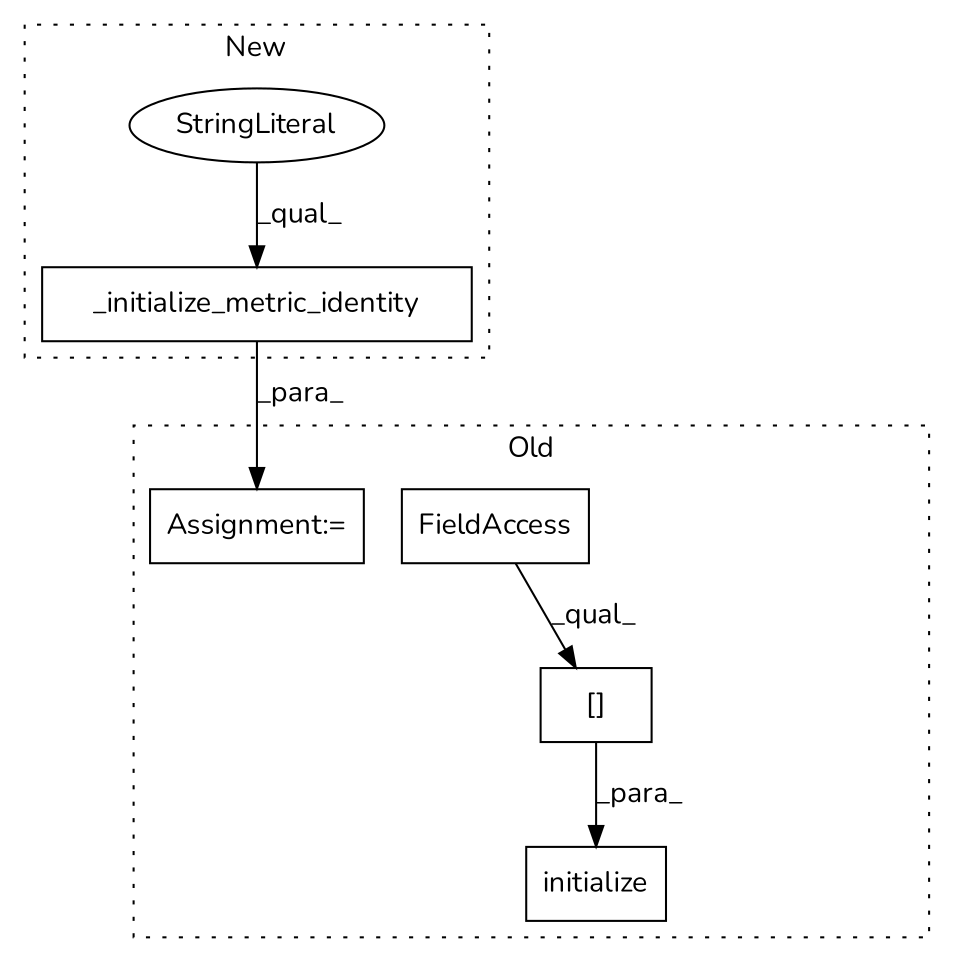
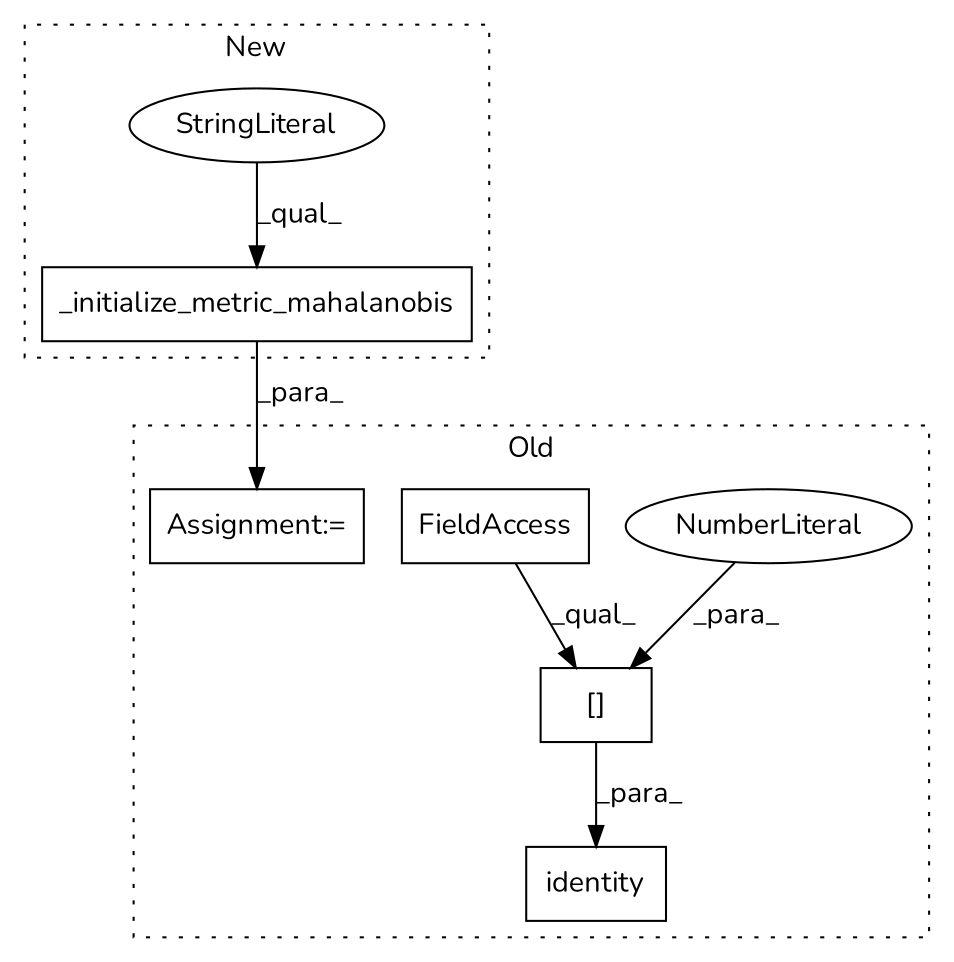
(257, 304) -> (257, 304)
none -> (769, 526)
(596, 884) -> (596, 884)
